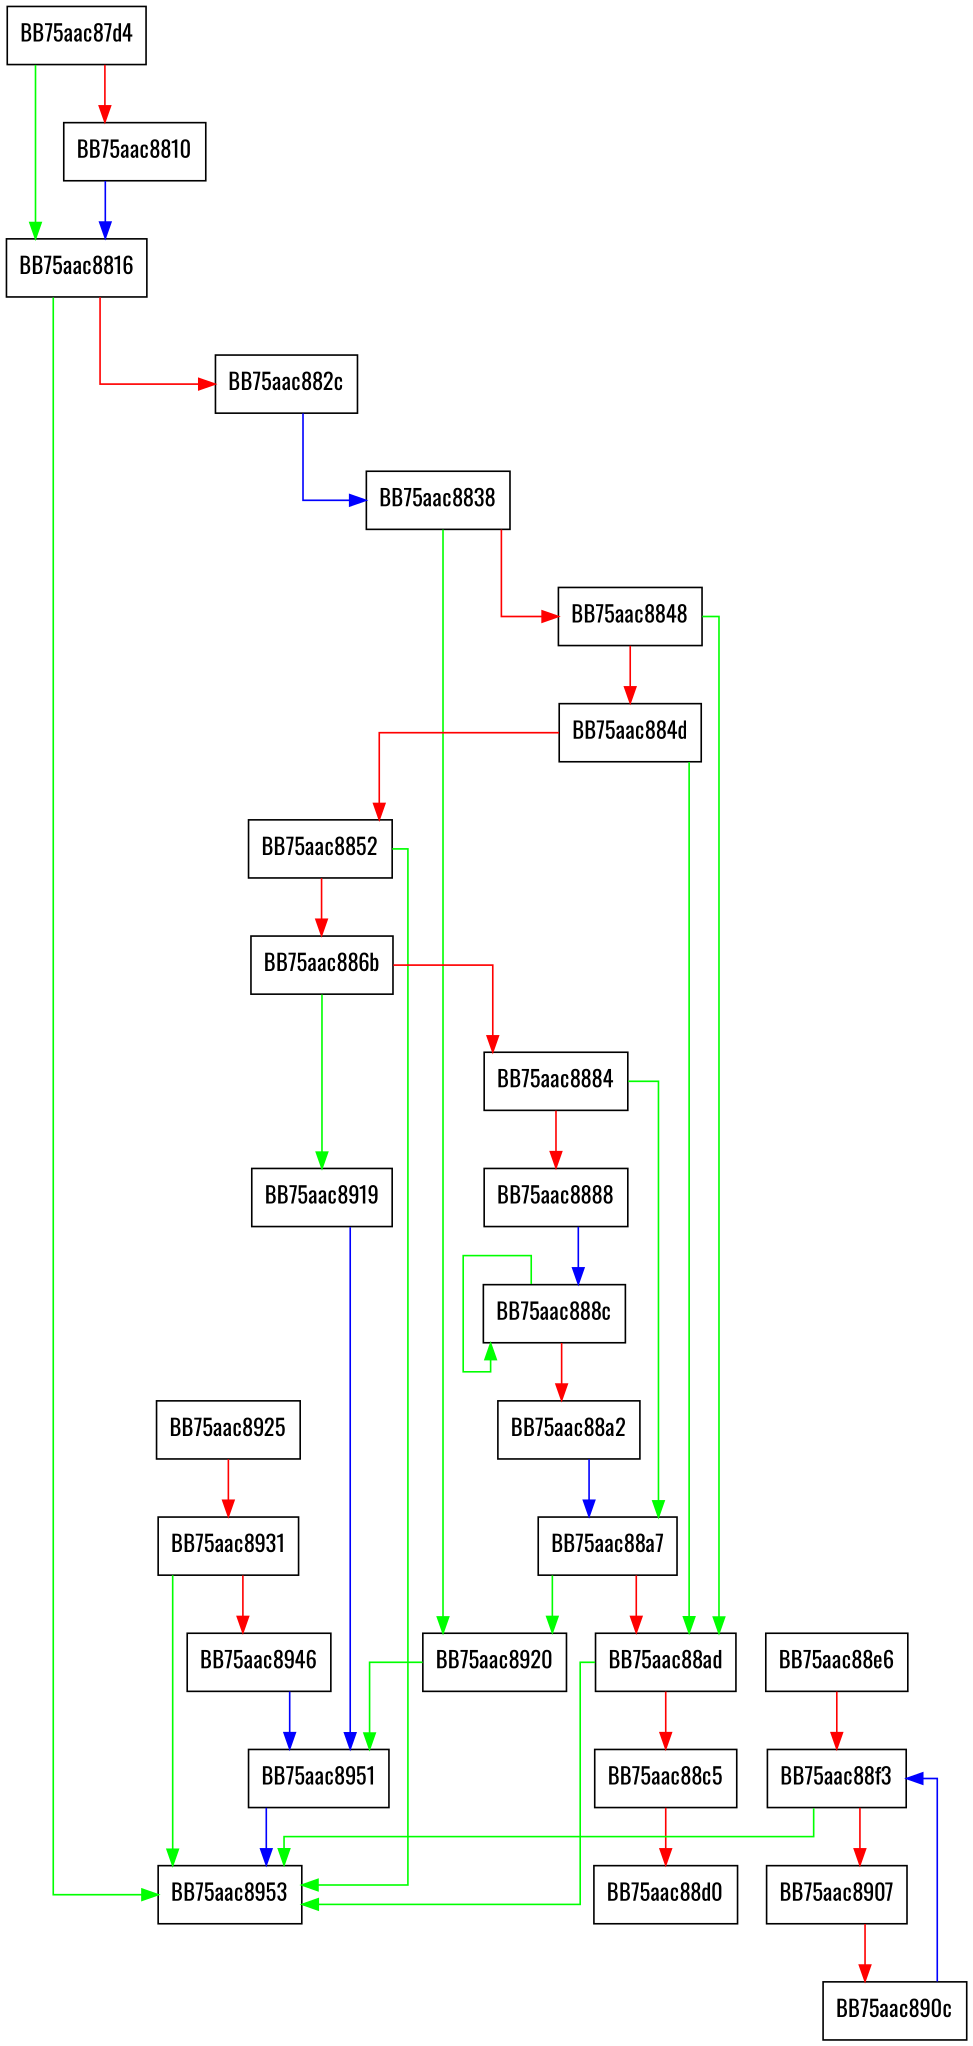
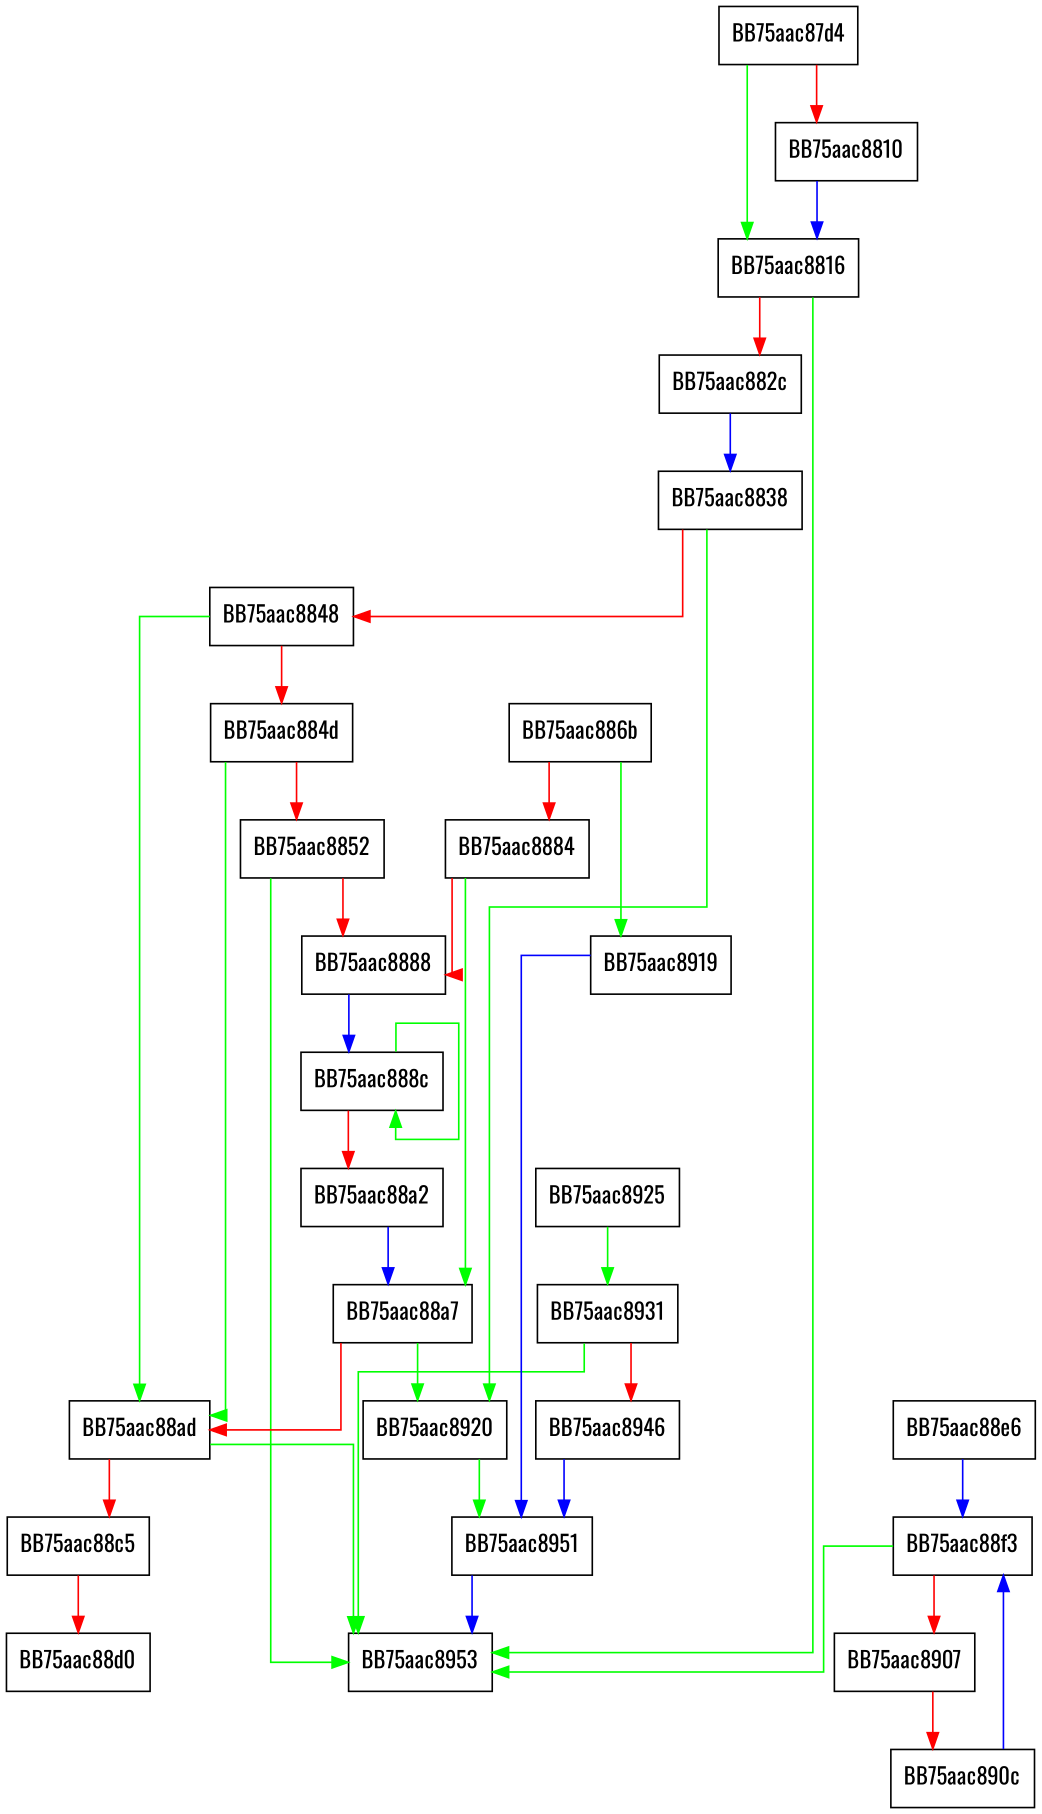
(322, 899) -> (343, 899)
(228, 1480) -> (608, 1247)
(837, 1712) -> (963, 1480)
